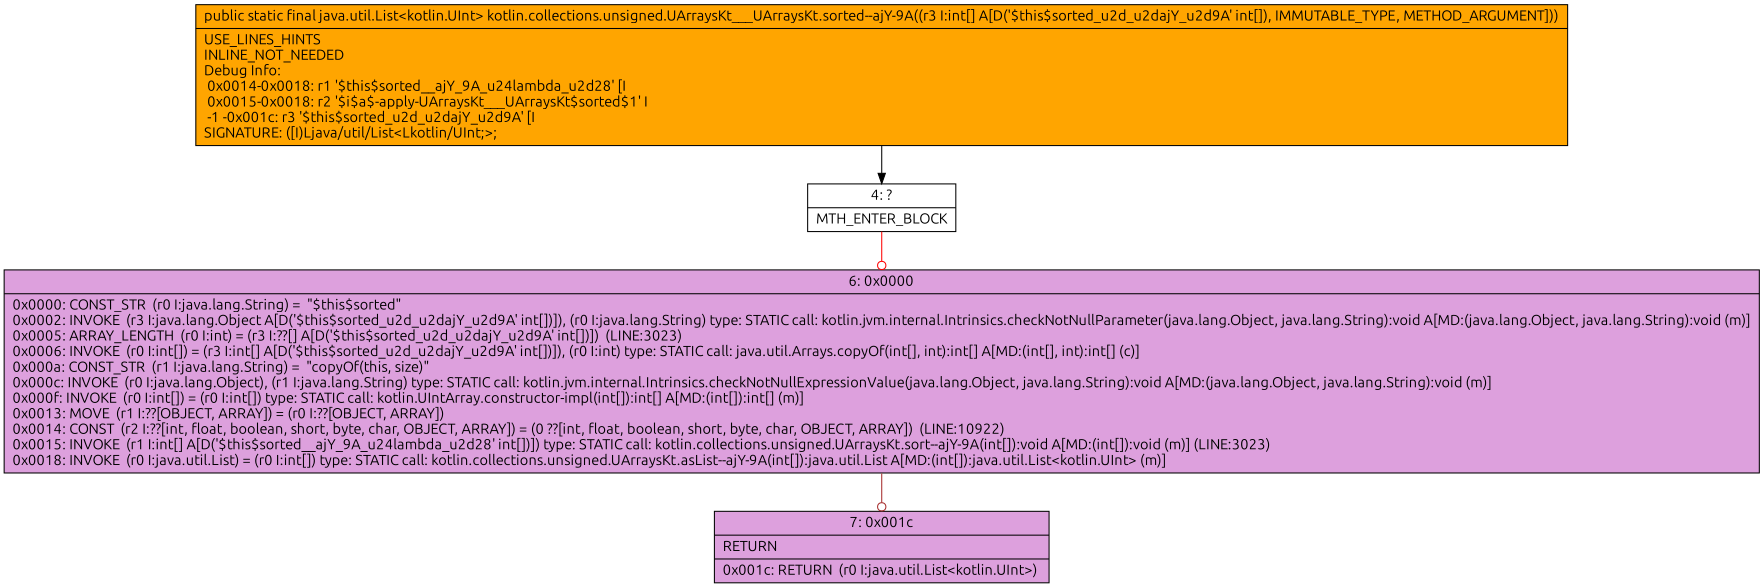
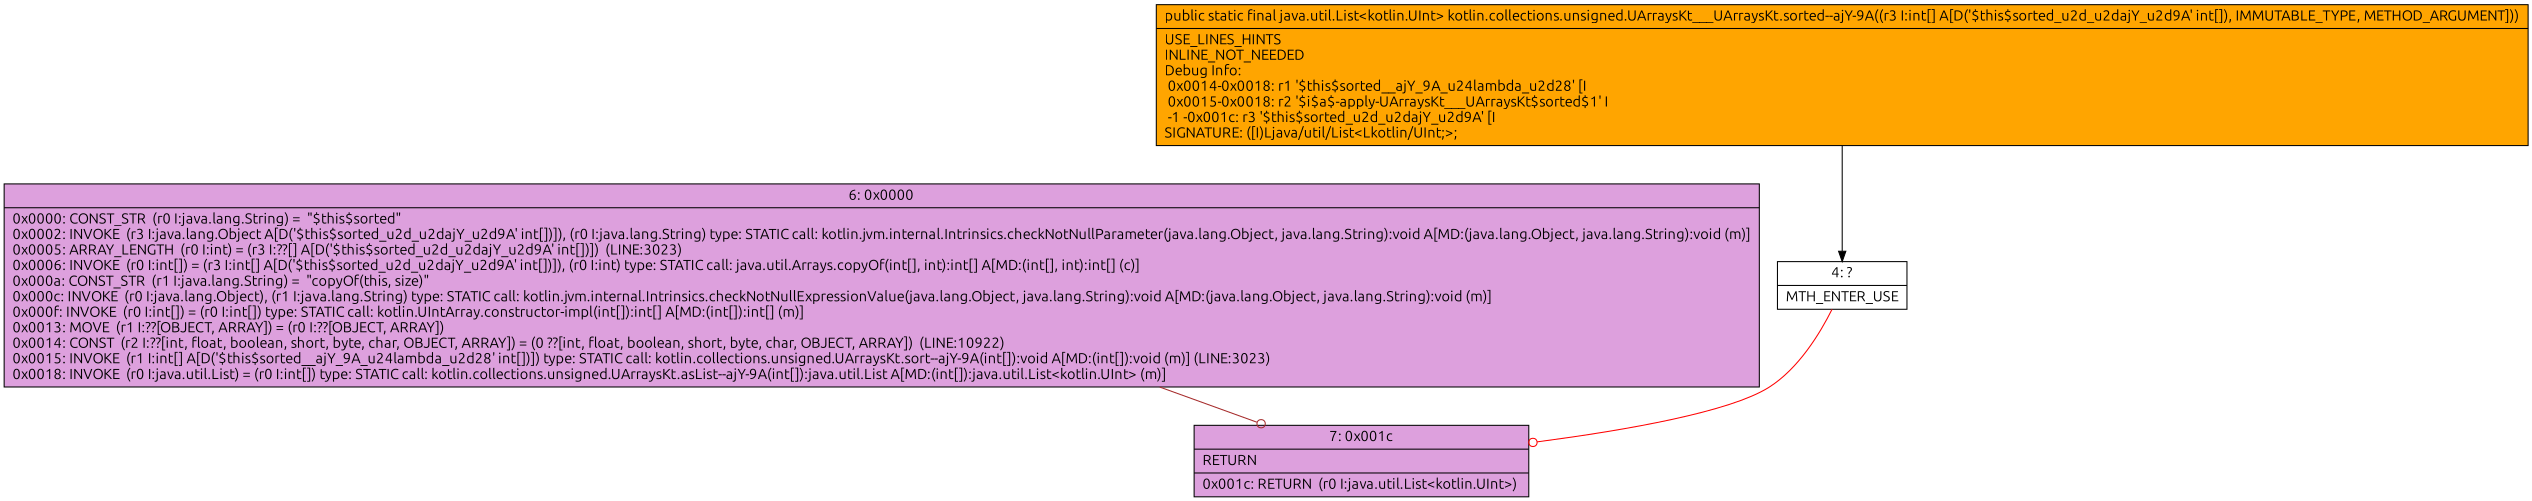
(882, 219) -> (1842, 297)
(882, 246) -> (1705, 412)
